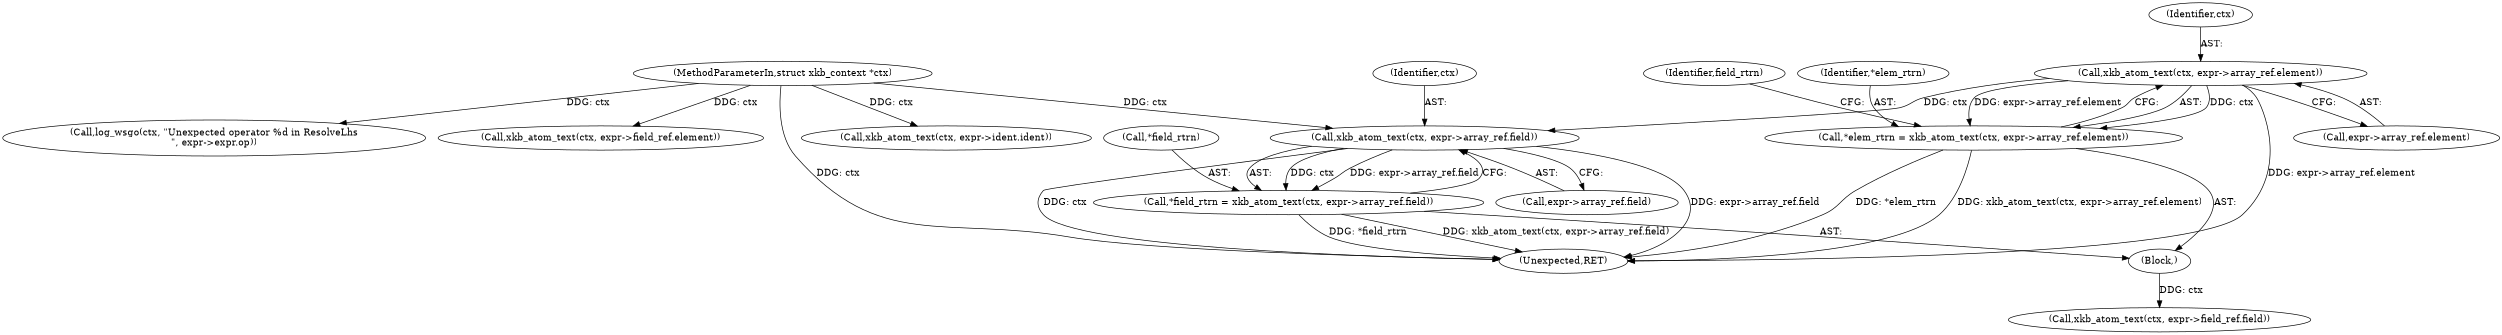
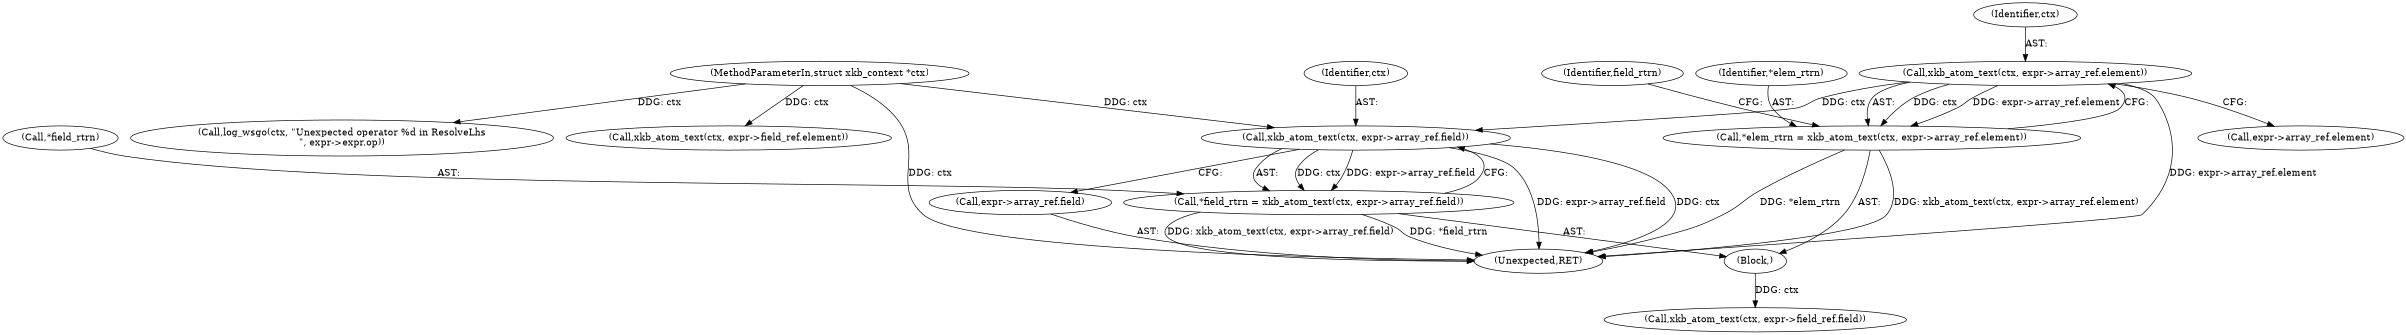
(2346, 99) -> none
(946, 138) -> none
(1517, 170) -> (1163, 241)
